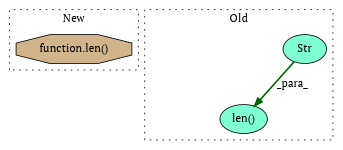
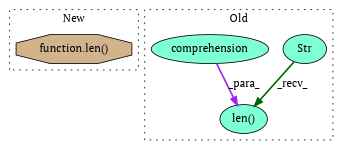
none -> (210, 49)
(293, 84) -> (293, 84)
